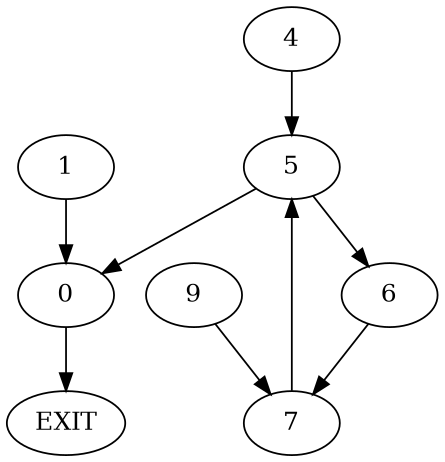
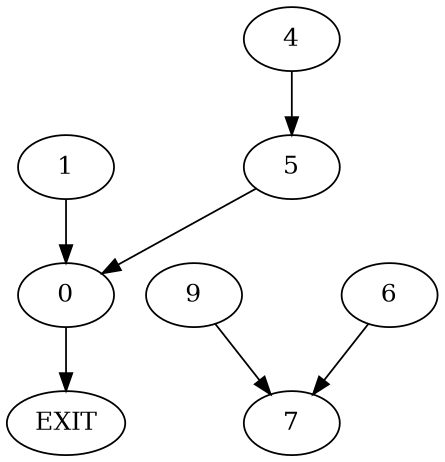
(335, 224) -> none
(292, 304) -> none
